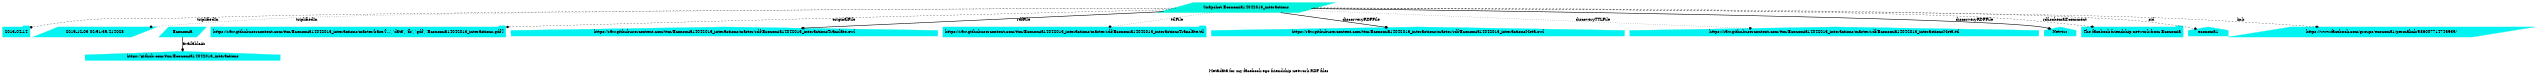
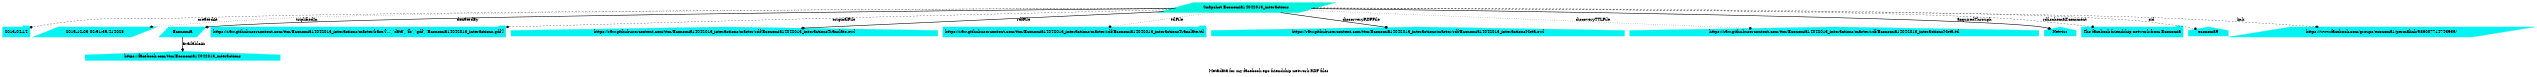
(665, 11) -> (665, 11)
(1702, 11) -> (1702, 11)
none -> (692, 14)
(208, 20) -> (208, 20)
(1974, 20) -> (1974, 20)
(2208, 32) -> (2208, 32)
(183, 56) -> (183, 56)
